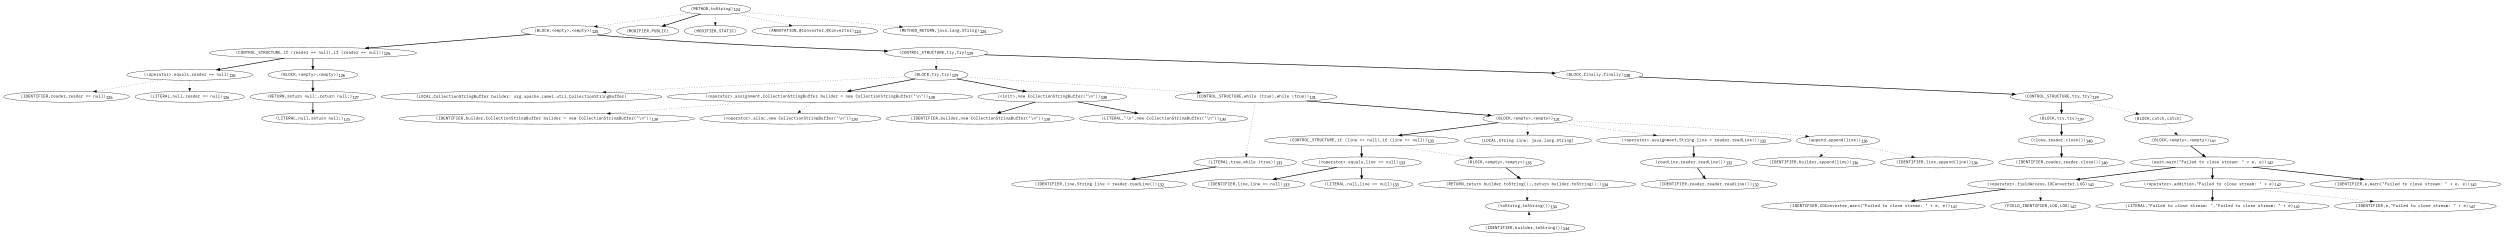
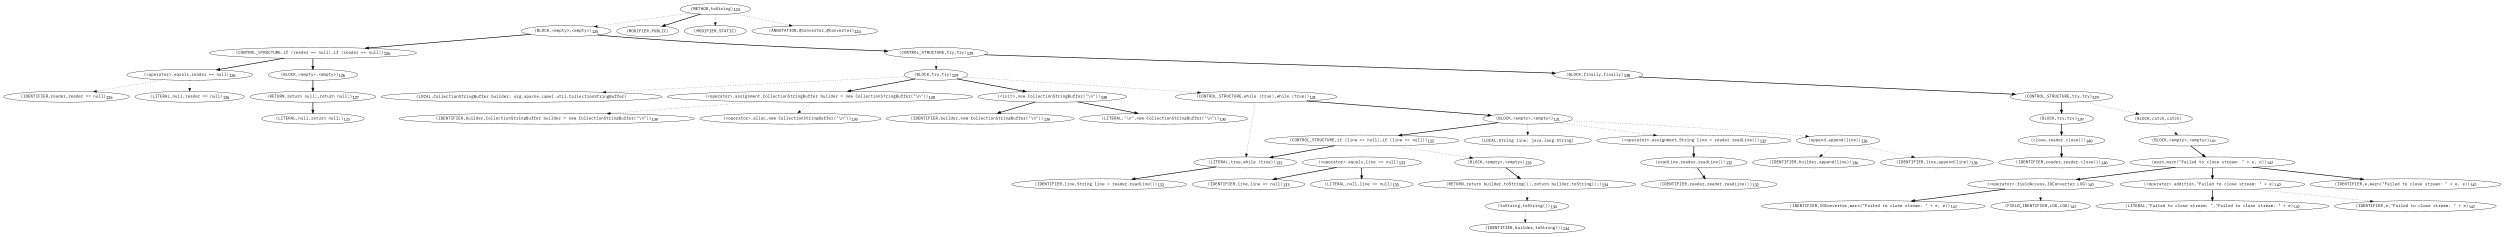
(943, 31) -> none
(1362, 150) -> (1304, 151)
(1529, 219) -> (1525, 216)
